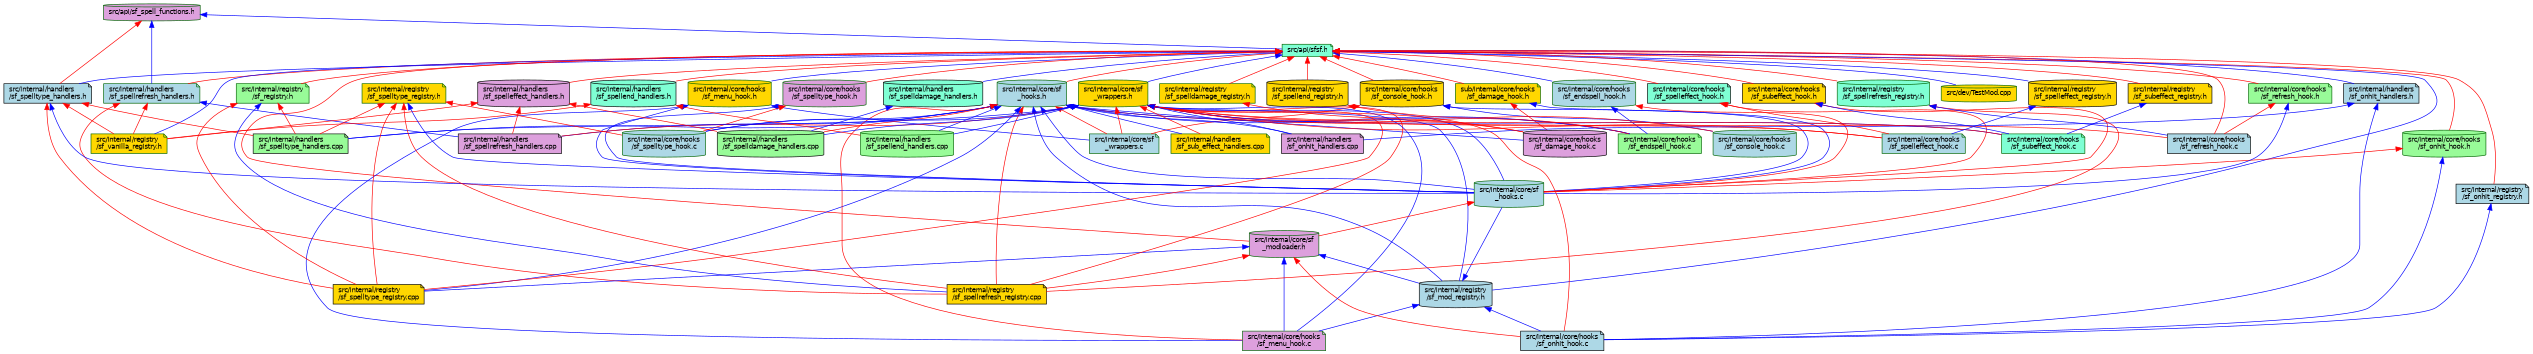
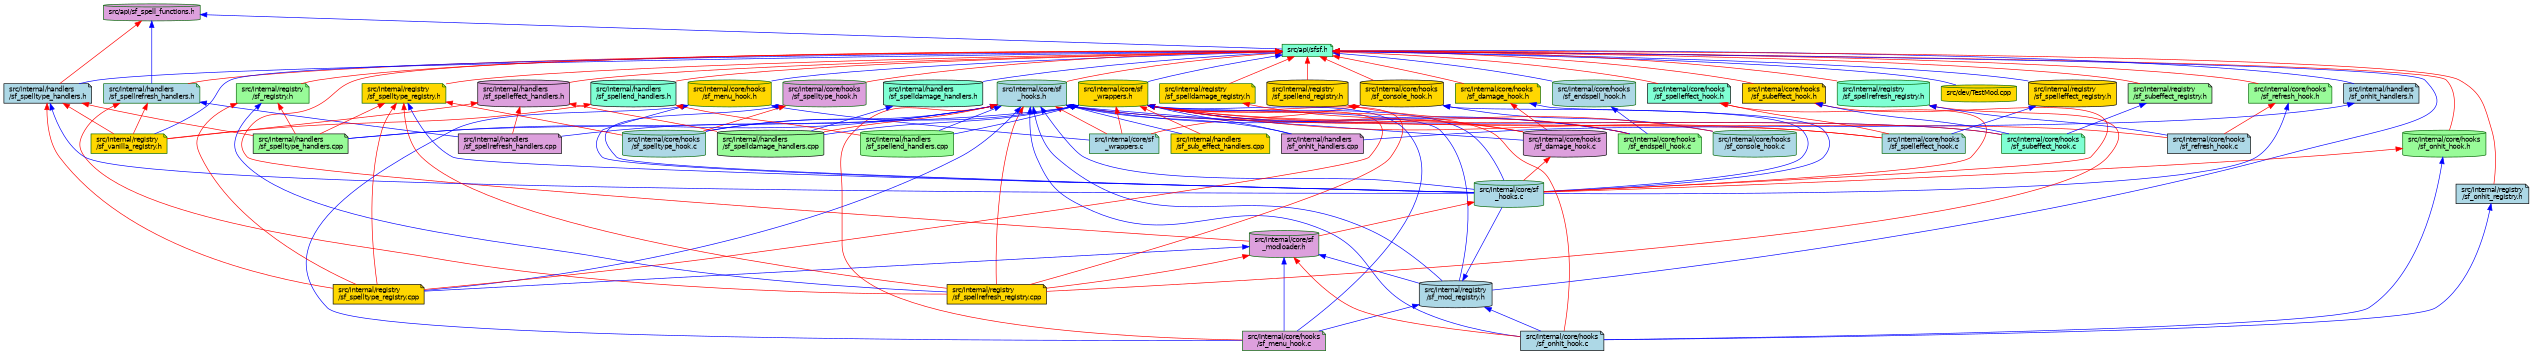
(1809, 53) -> (736, 65)
(1498, 93) -> (1498, 93)
(2170, 93) -> (2170, 93)
(817, 125) -> none
(1822, 164) -> (1534, 171)
(2058, 318) -> (1276, 218)
